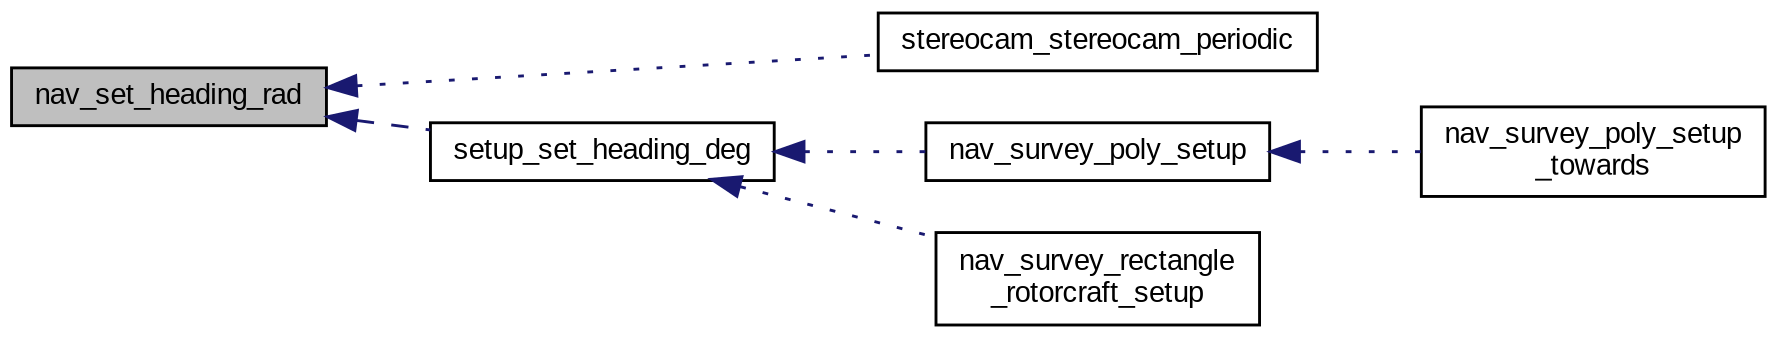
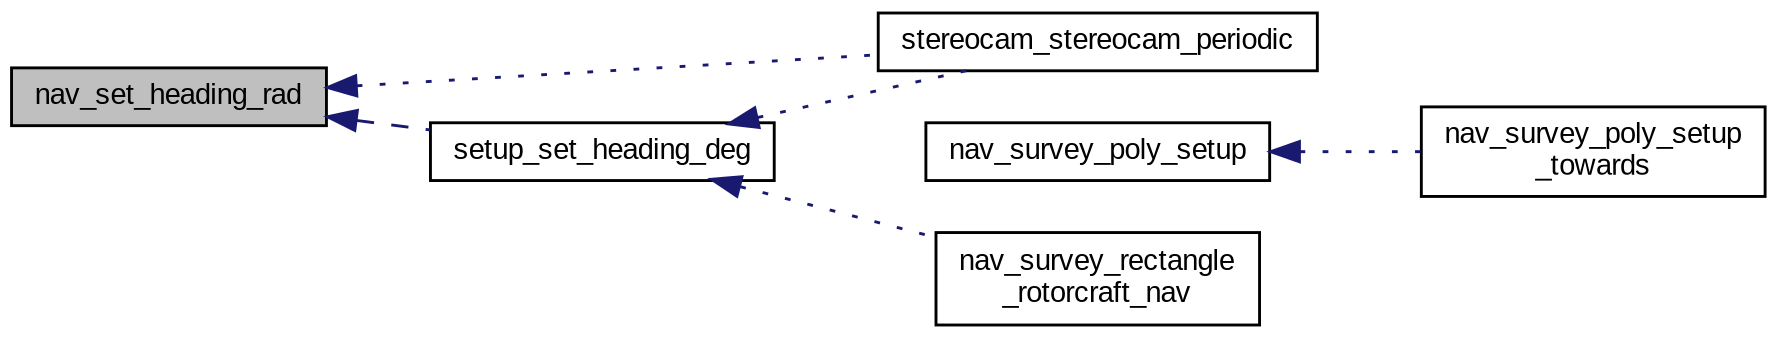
(865, 152) -> (865, 93)
(1098, 279) -> (1098, 279)
